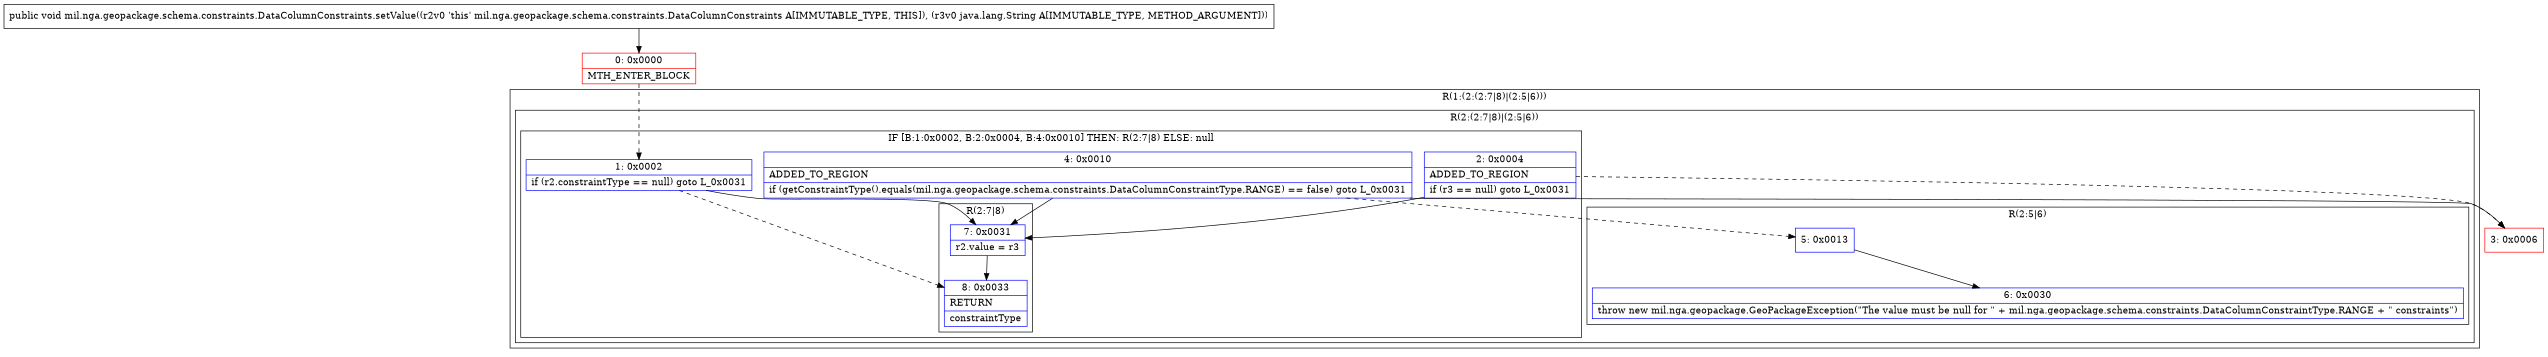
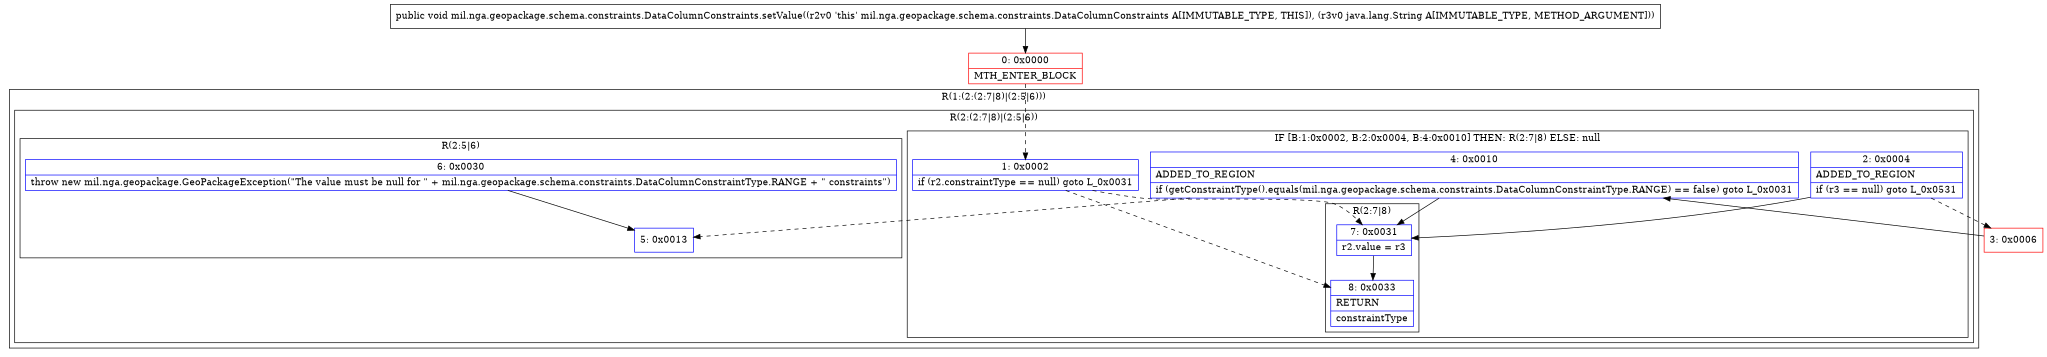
(1500, 190) -> (1887, 190)
(841, 199) -> (1227, 199)
(1958, 199) -> (1827, 217)
(1914, 268) -> (568, 209)
